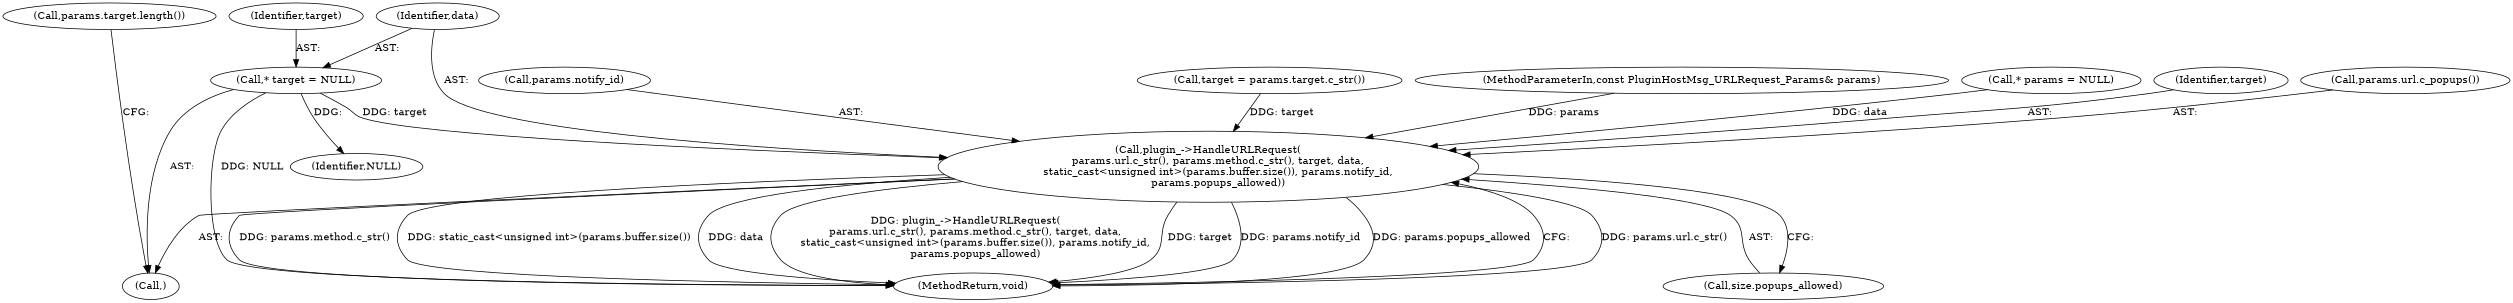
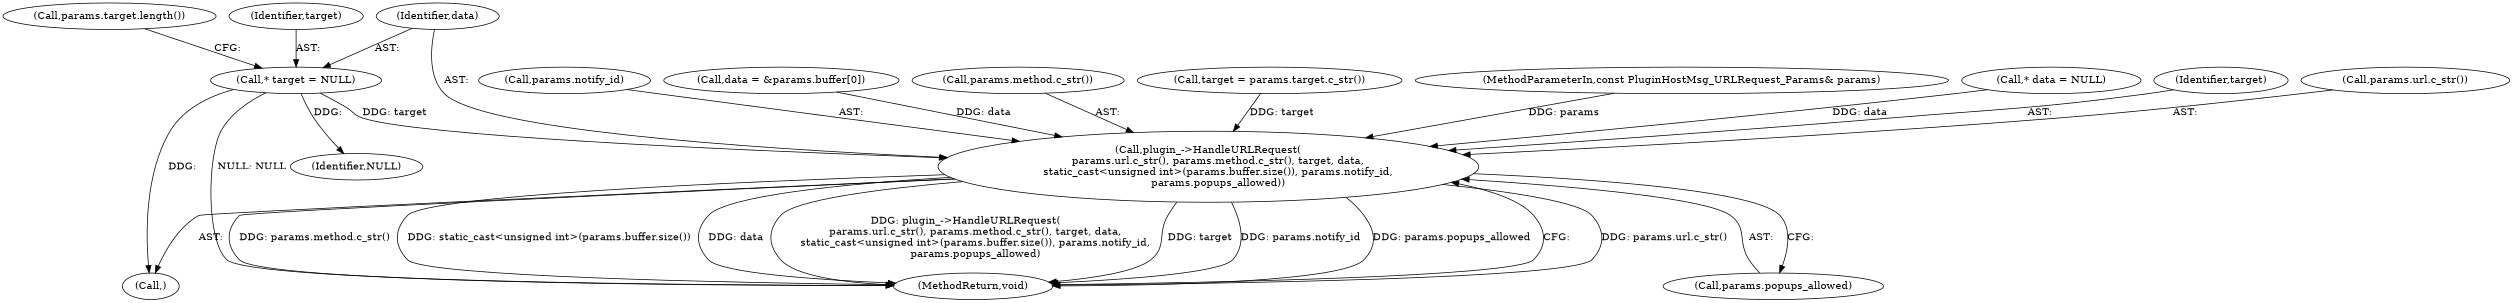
none -> (781, 80)
none -> (1018, 80)
(2051, 80) -> (2051, 80)
(2405, 80) -> (2405, 80)
(127, 148) -> (200, 47)
(184, 167) -> (184, 167)
(252, 167) -> (252, 167)
(1773, 286) -> (1773, 286)
